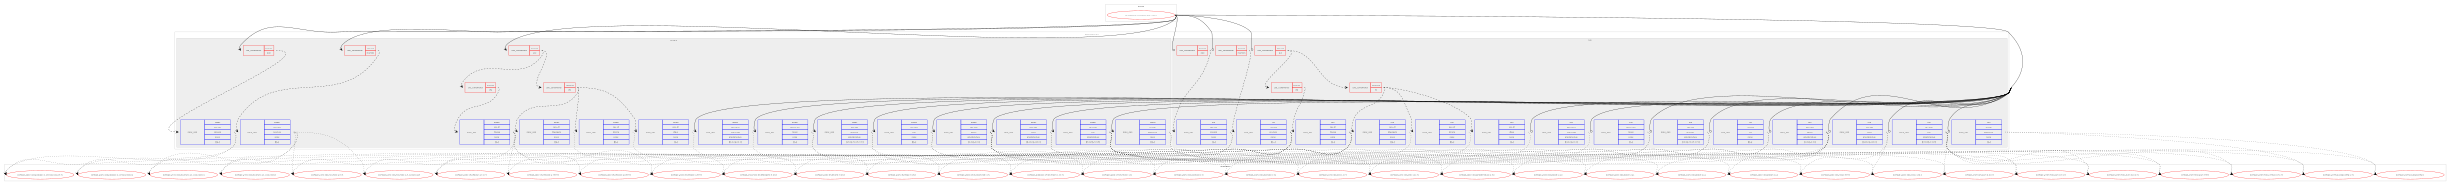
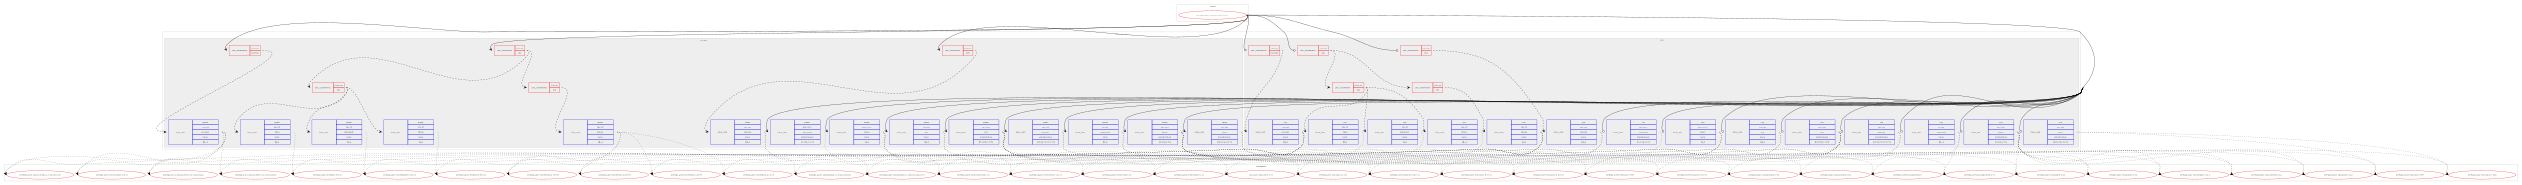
(758, 175) -> (399, 175)
(1046, 175) -> (1046, 175)
none -> (1118, 175)
(1333, 175) -> (1261, 175)
(1477, 175) -> (2123, 175)
(1548, 175) -> (2195, 175)
(1620, 175) -> (2267, 175)
(2267, 175) -> (1692, 175)
